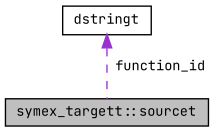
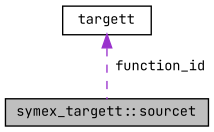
(107, 20) -> (107, 20)
